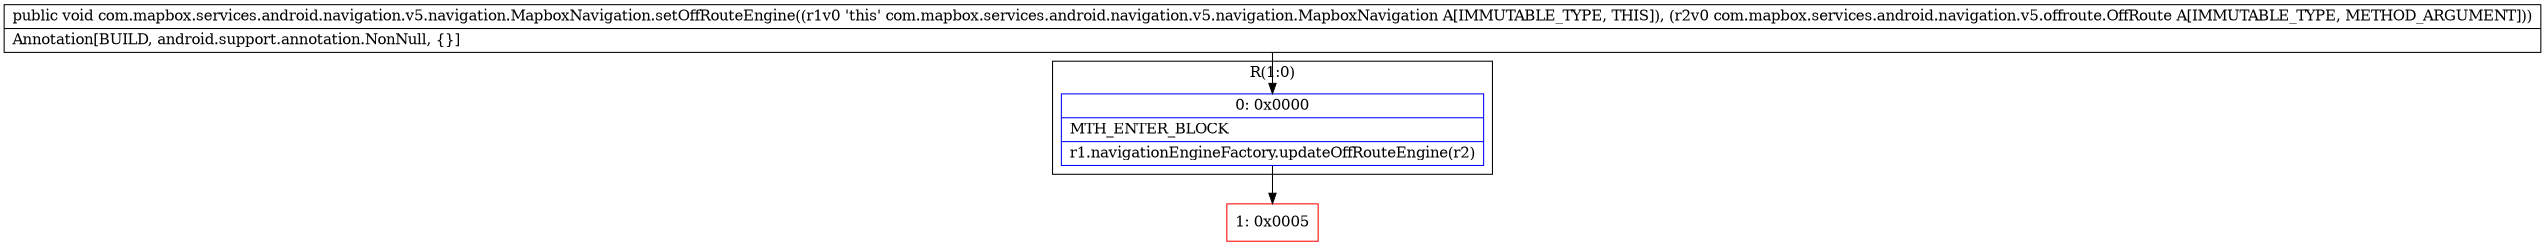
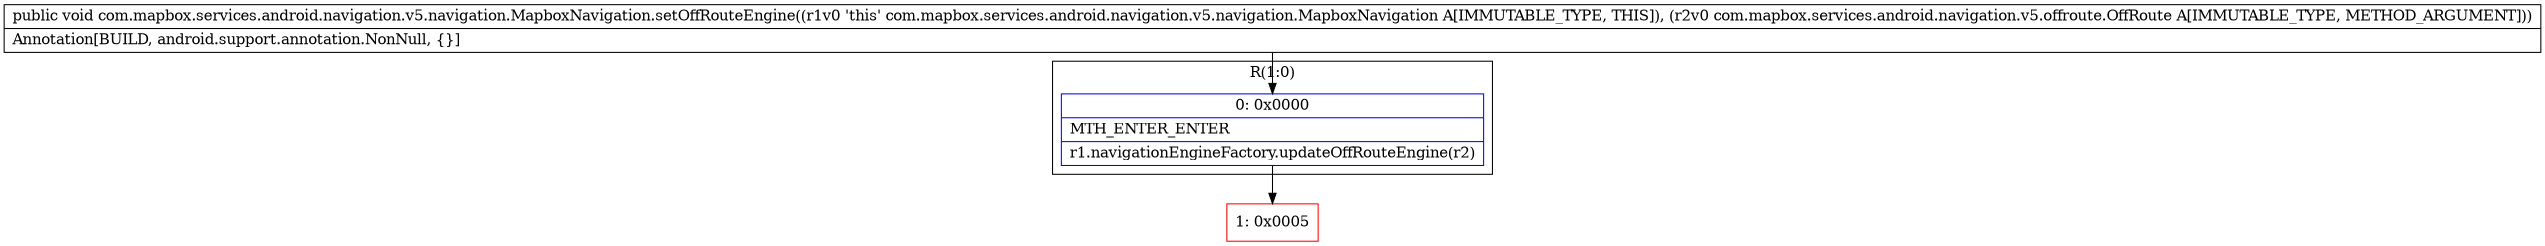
(1150, 129) -> (1150, 129)
